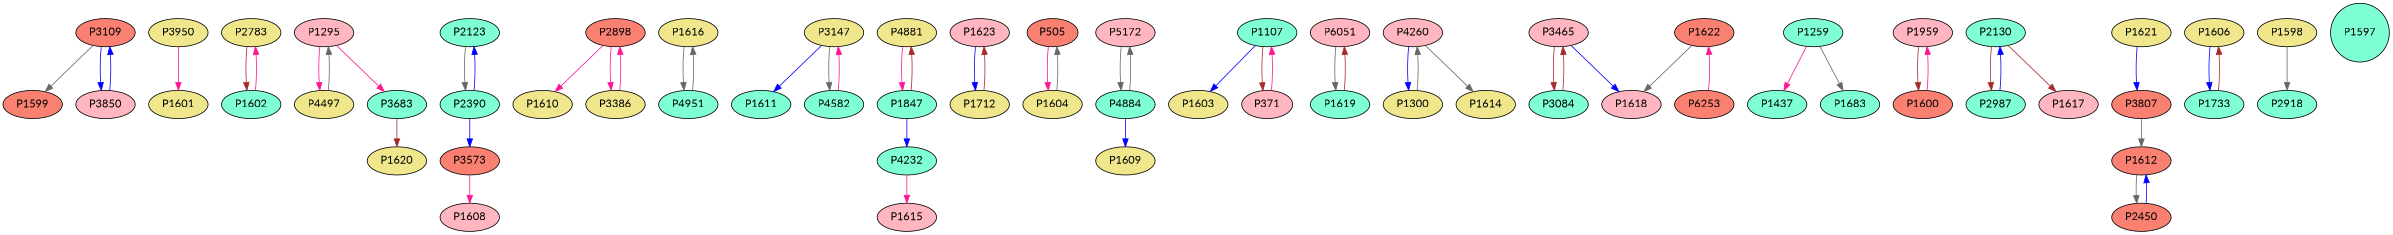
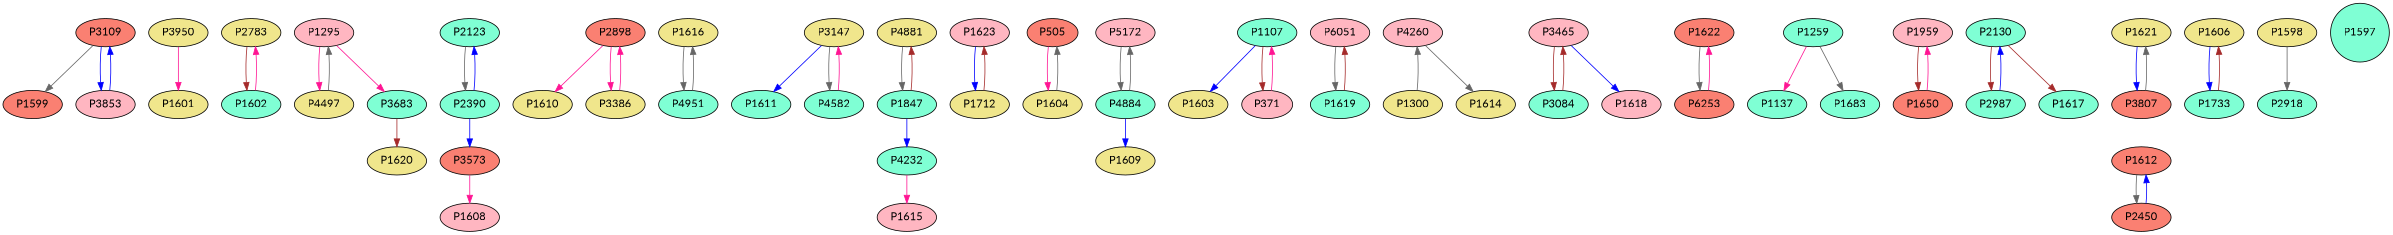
(902, 64) -> (902, 64)
(1408, 64) -> none
(1671, 66) -> (1699, 64)
(106, 104) -> (106, 104)
(1777, 104) -> (1777, 104)
(1923, 104) -> (1923, 104)
(2069, 104) -> (2069, 104)
(2141, 129) -> (2147, 72)
